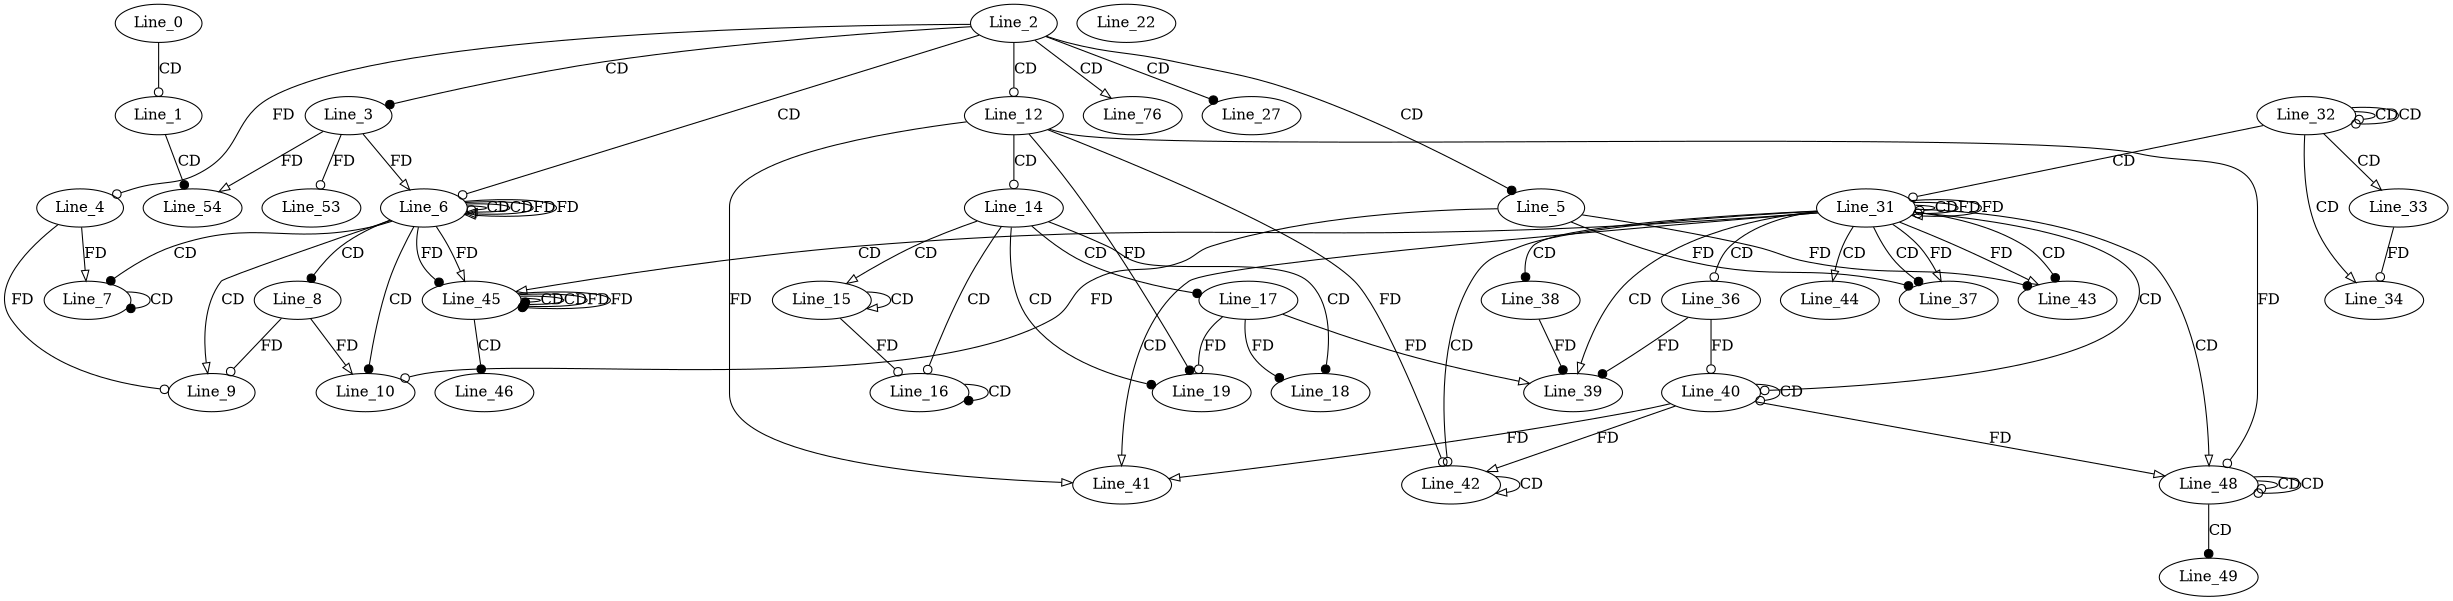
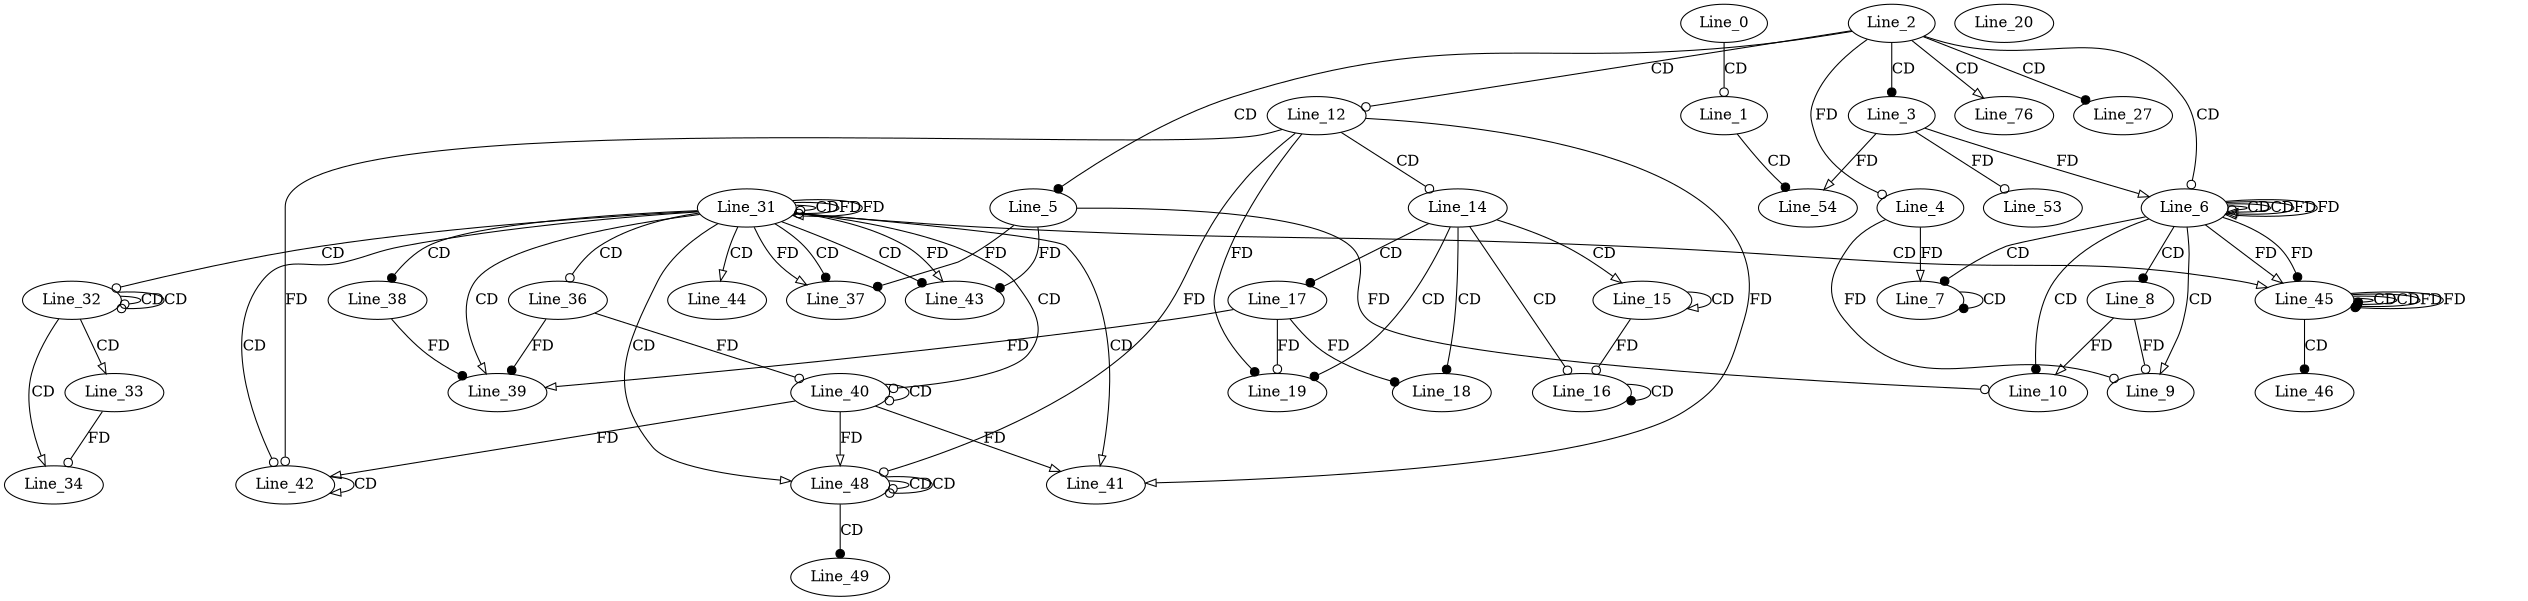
(1126, 23) -> (2004, 23)
(2090, 161) -> (407, 235)
